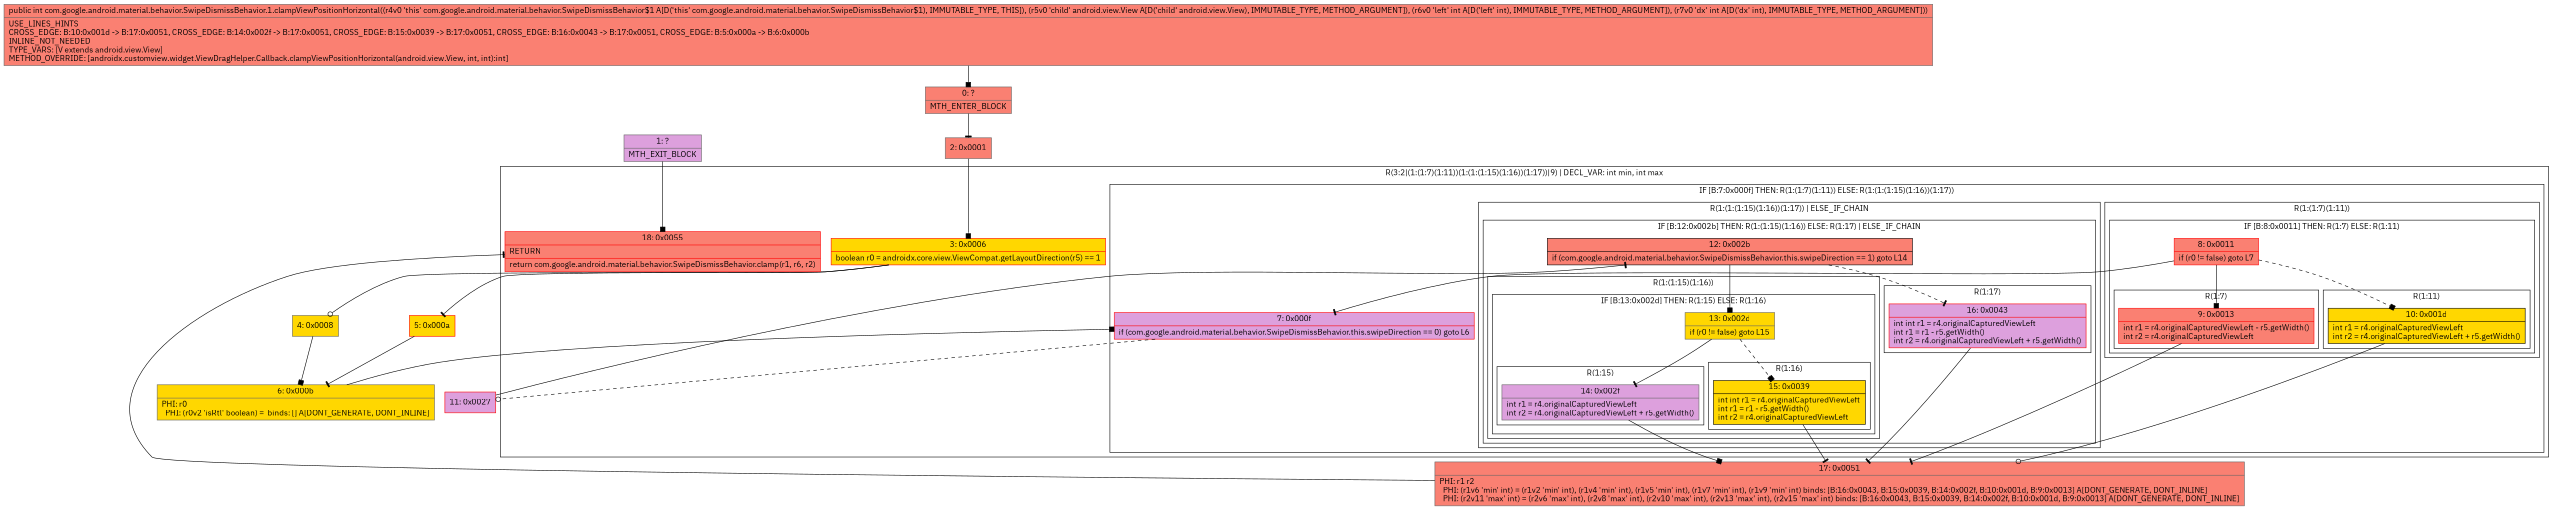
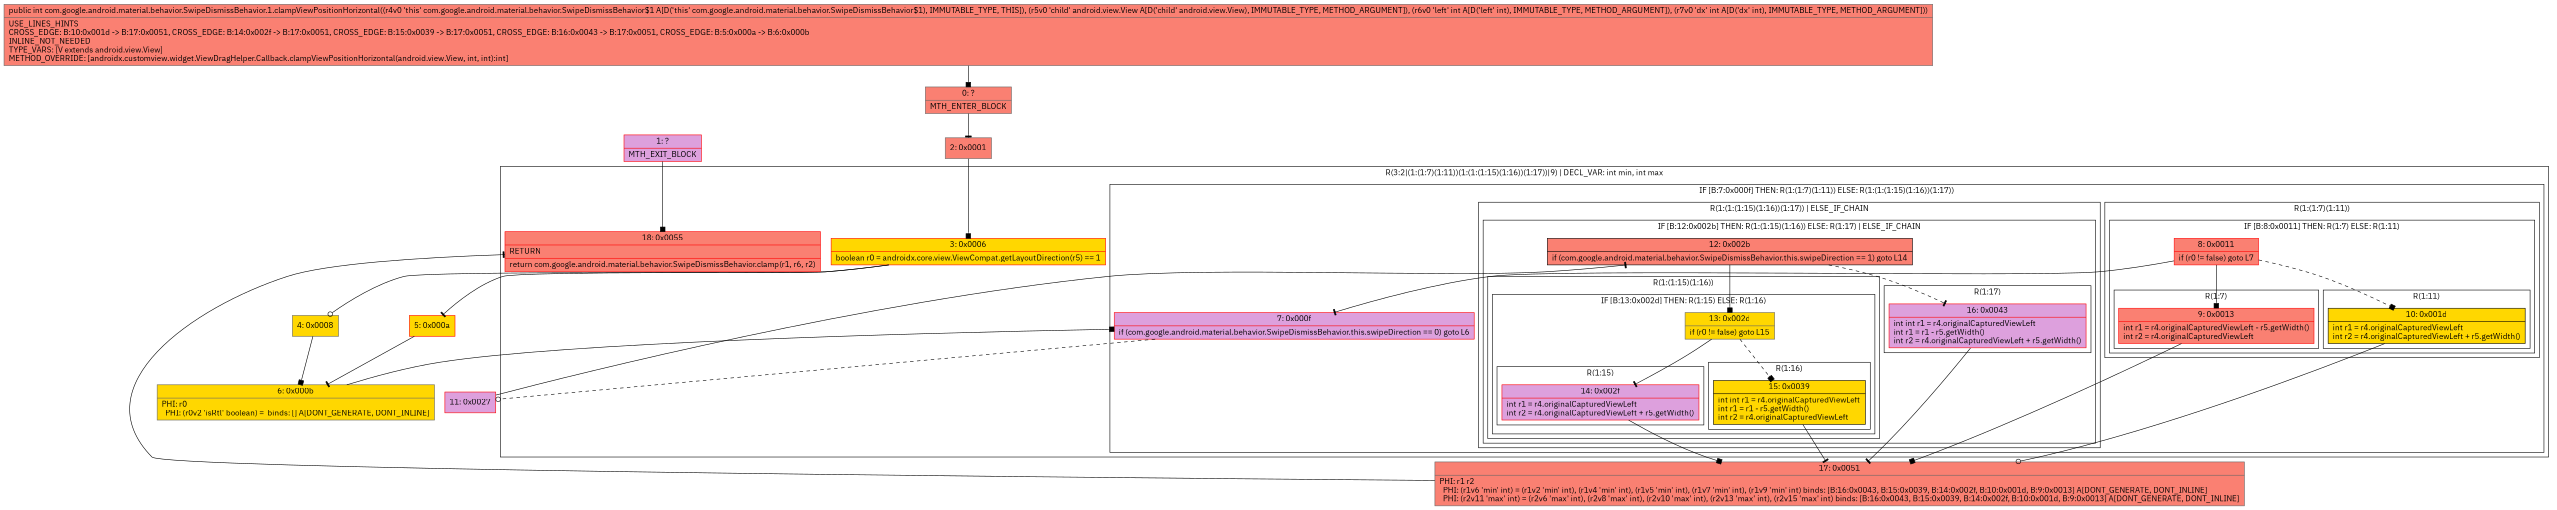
(663, 148) -> (663, 148)
(1600, 402) -> (1600, 402)
(2048, 405) -> (2050, 405)
